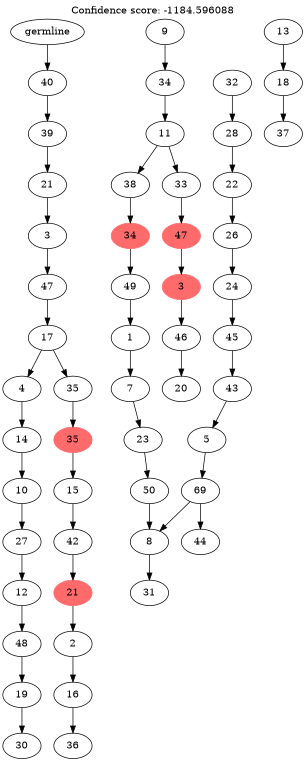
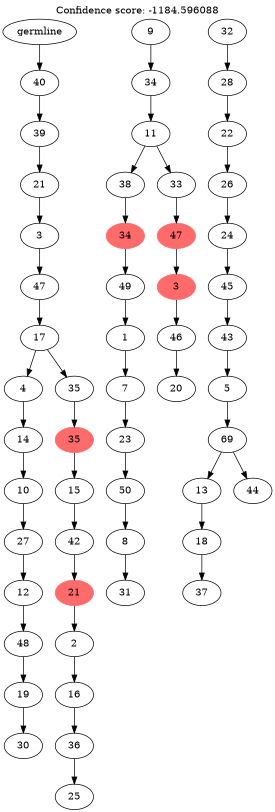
(178, 514) -> (216, 462)
none -> (74, 797)
